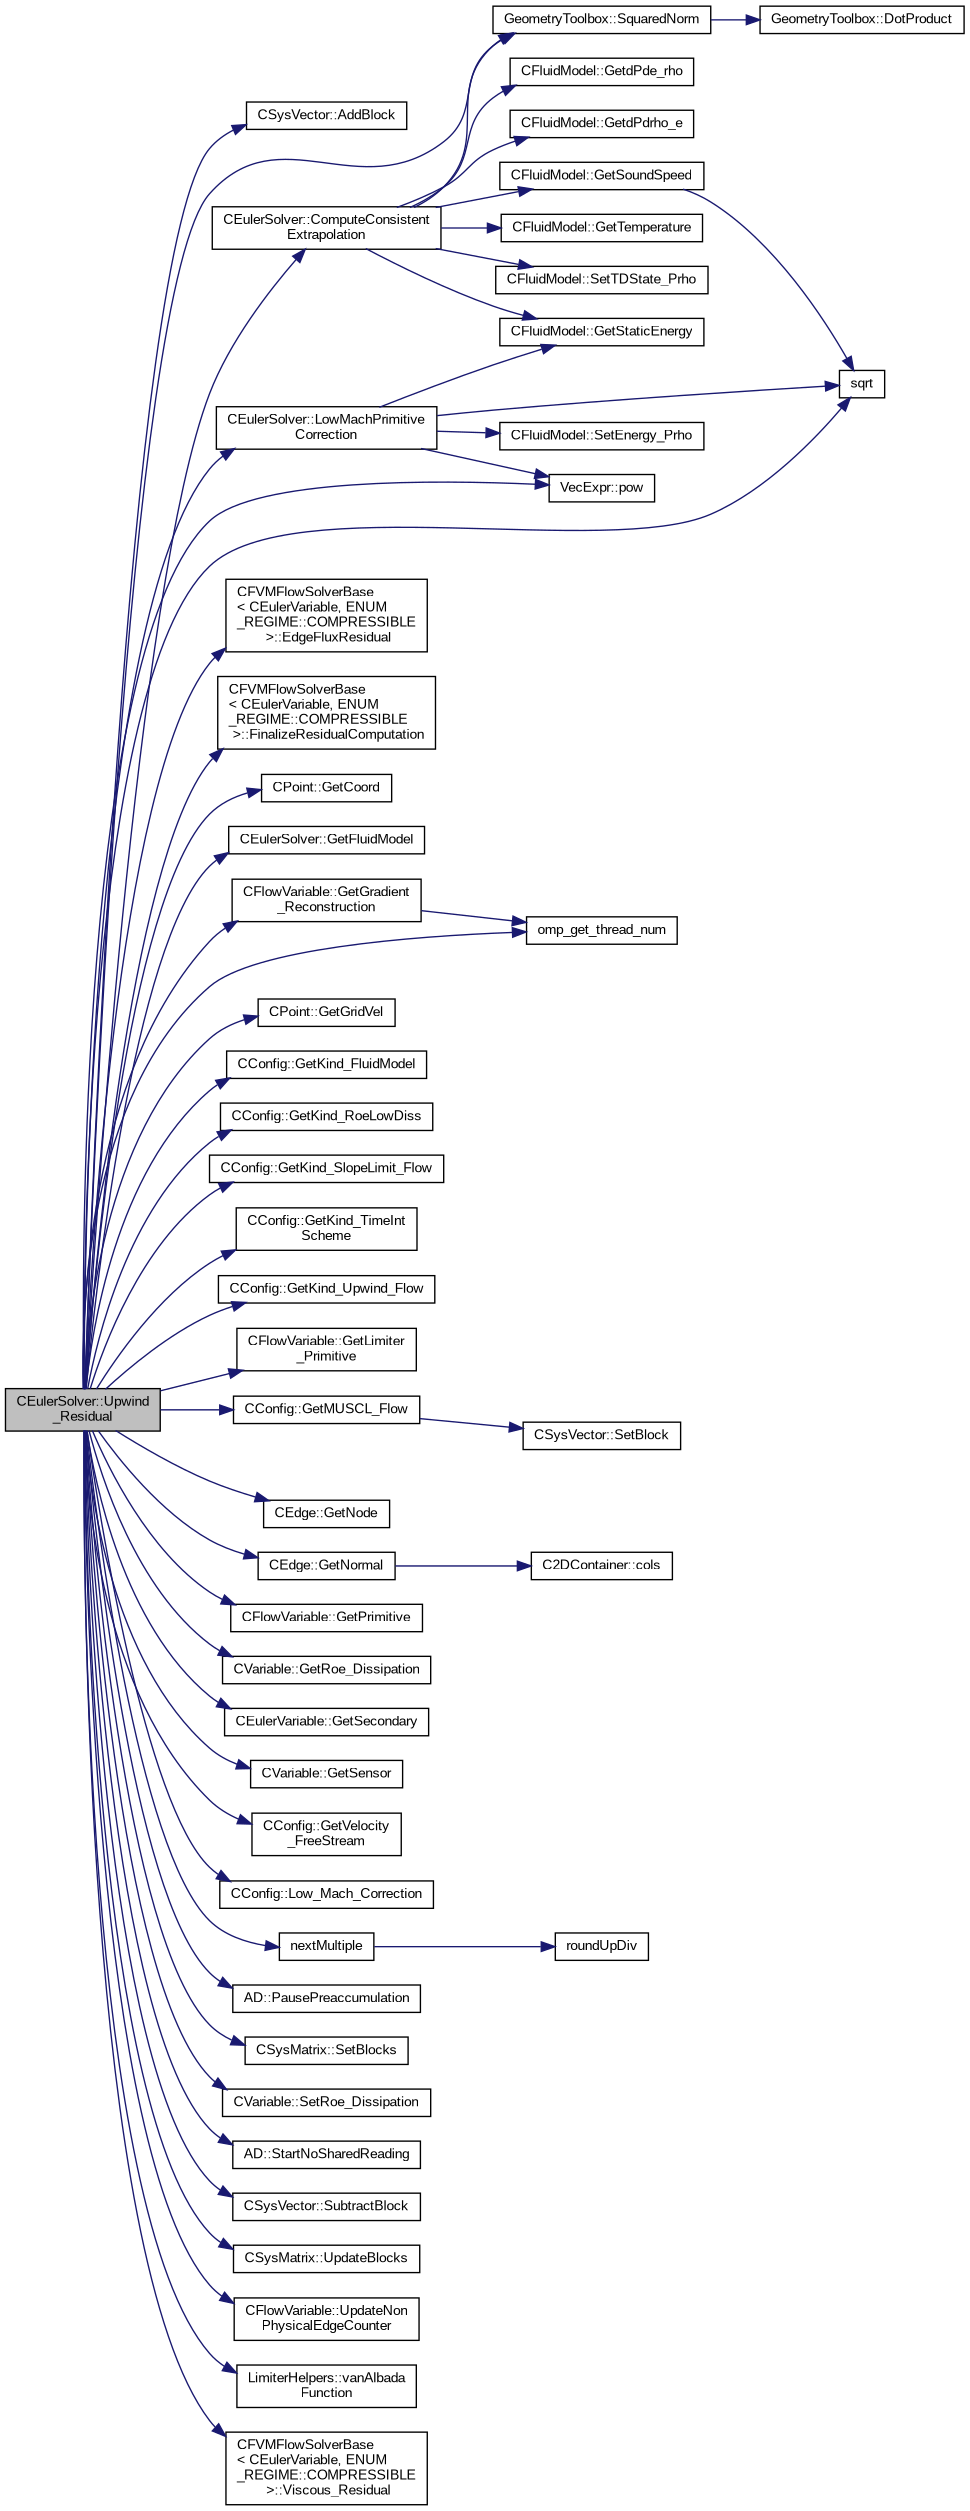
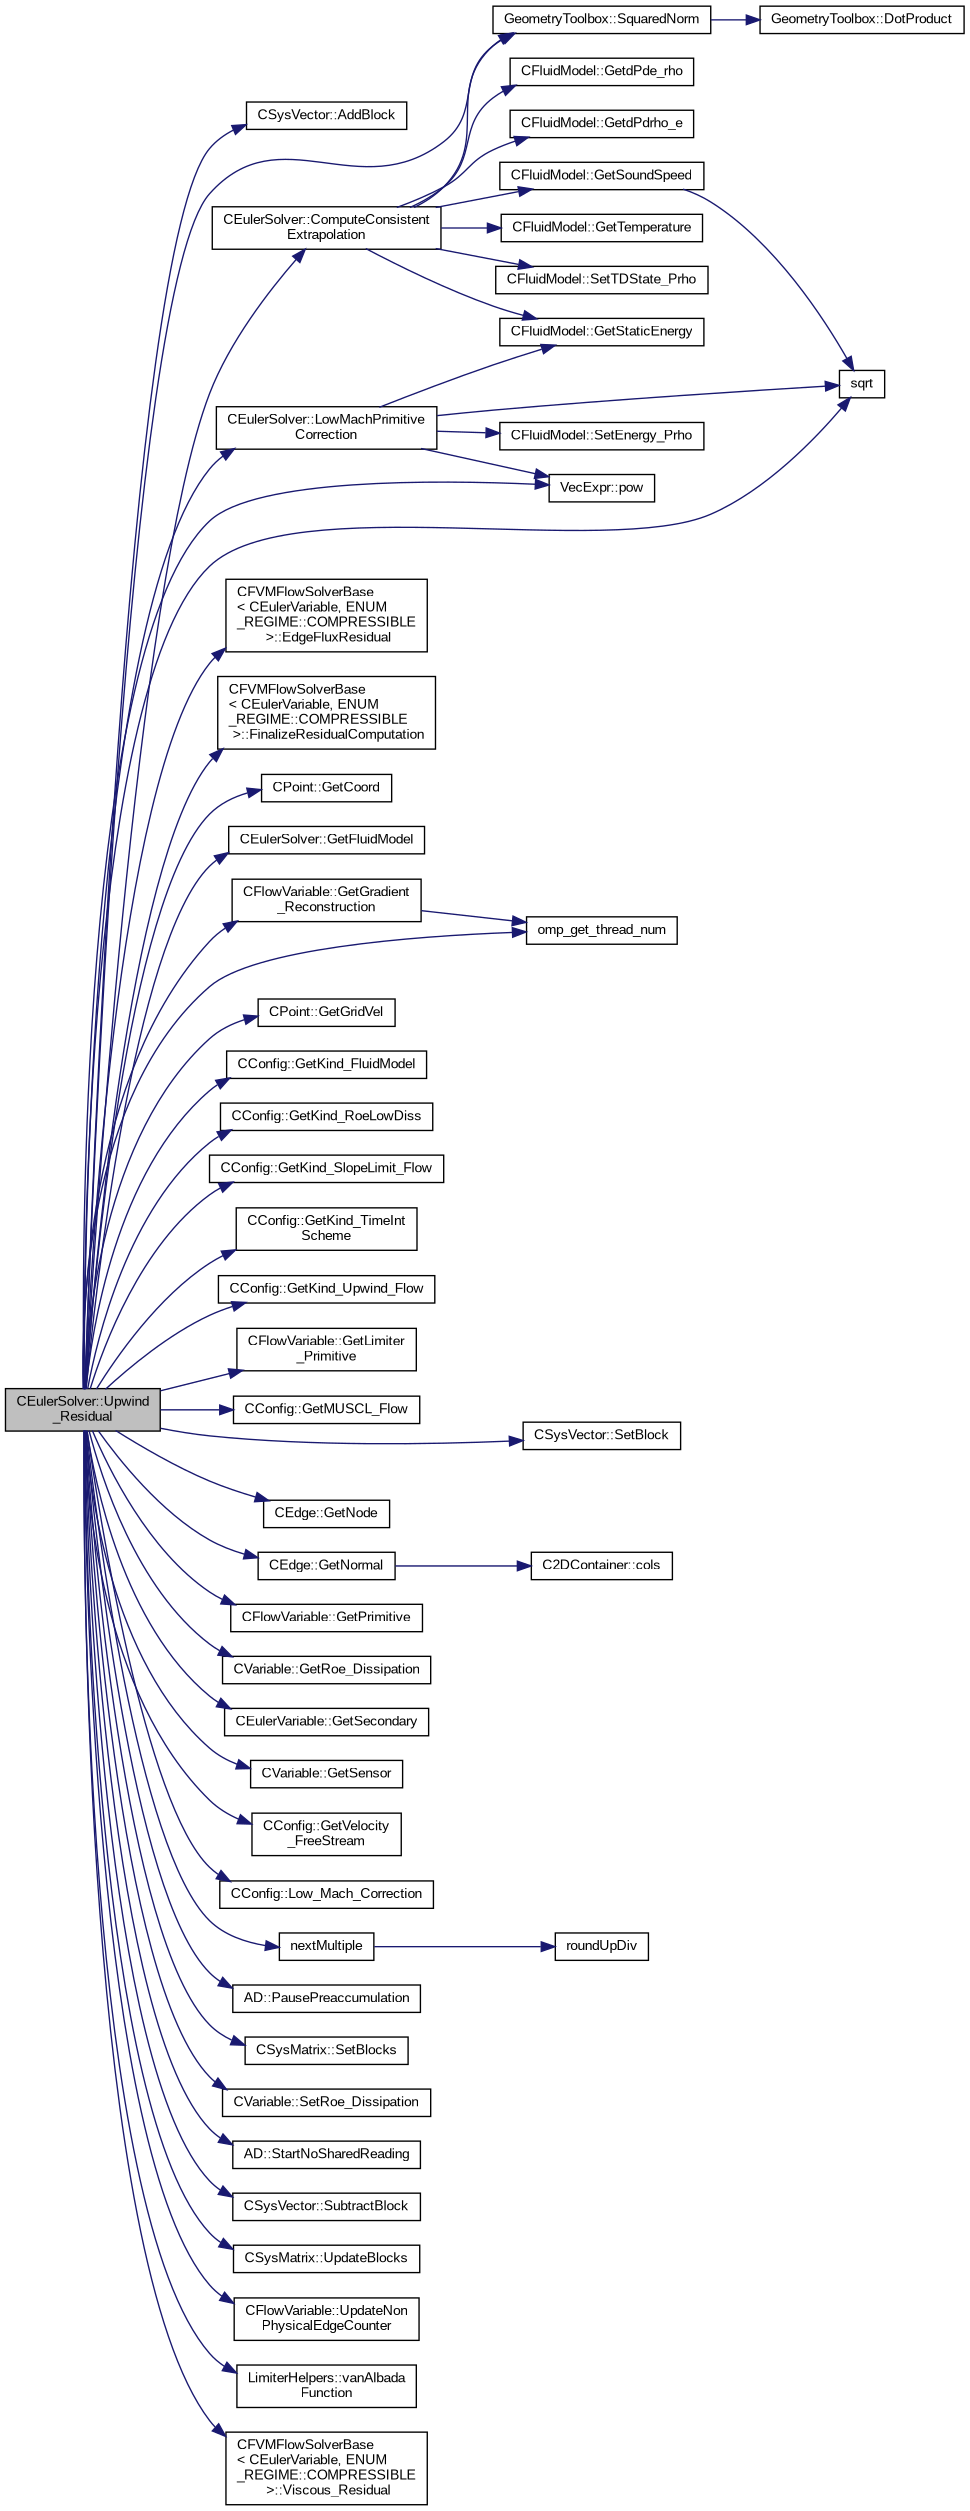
(465, 1423) -> (335, 1443)
